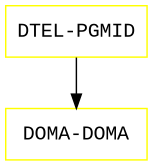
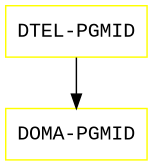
(76, 134) -> (76, 134)
